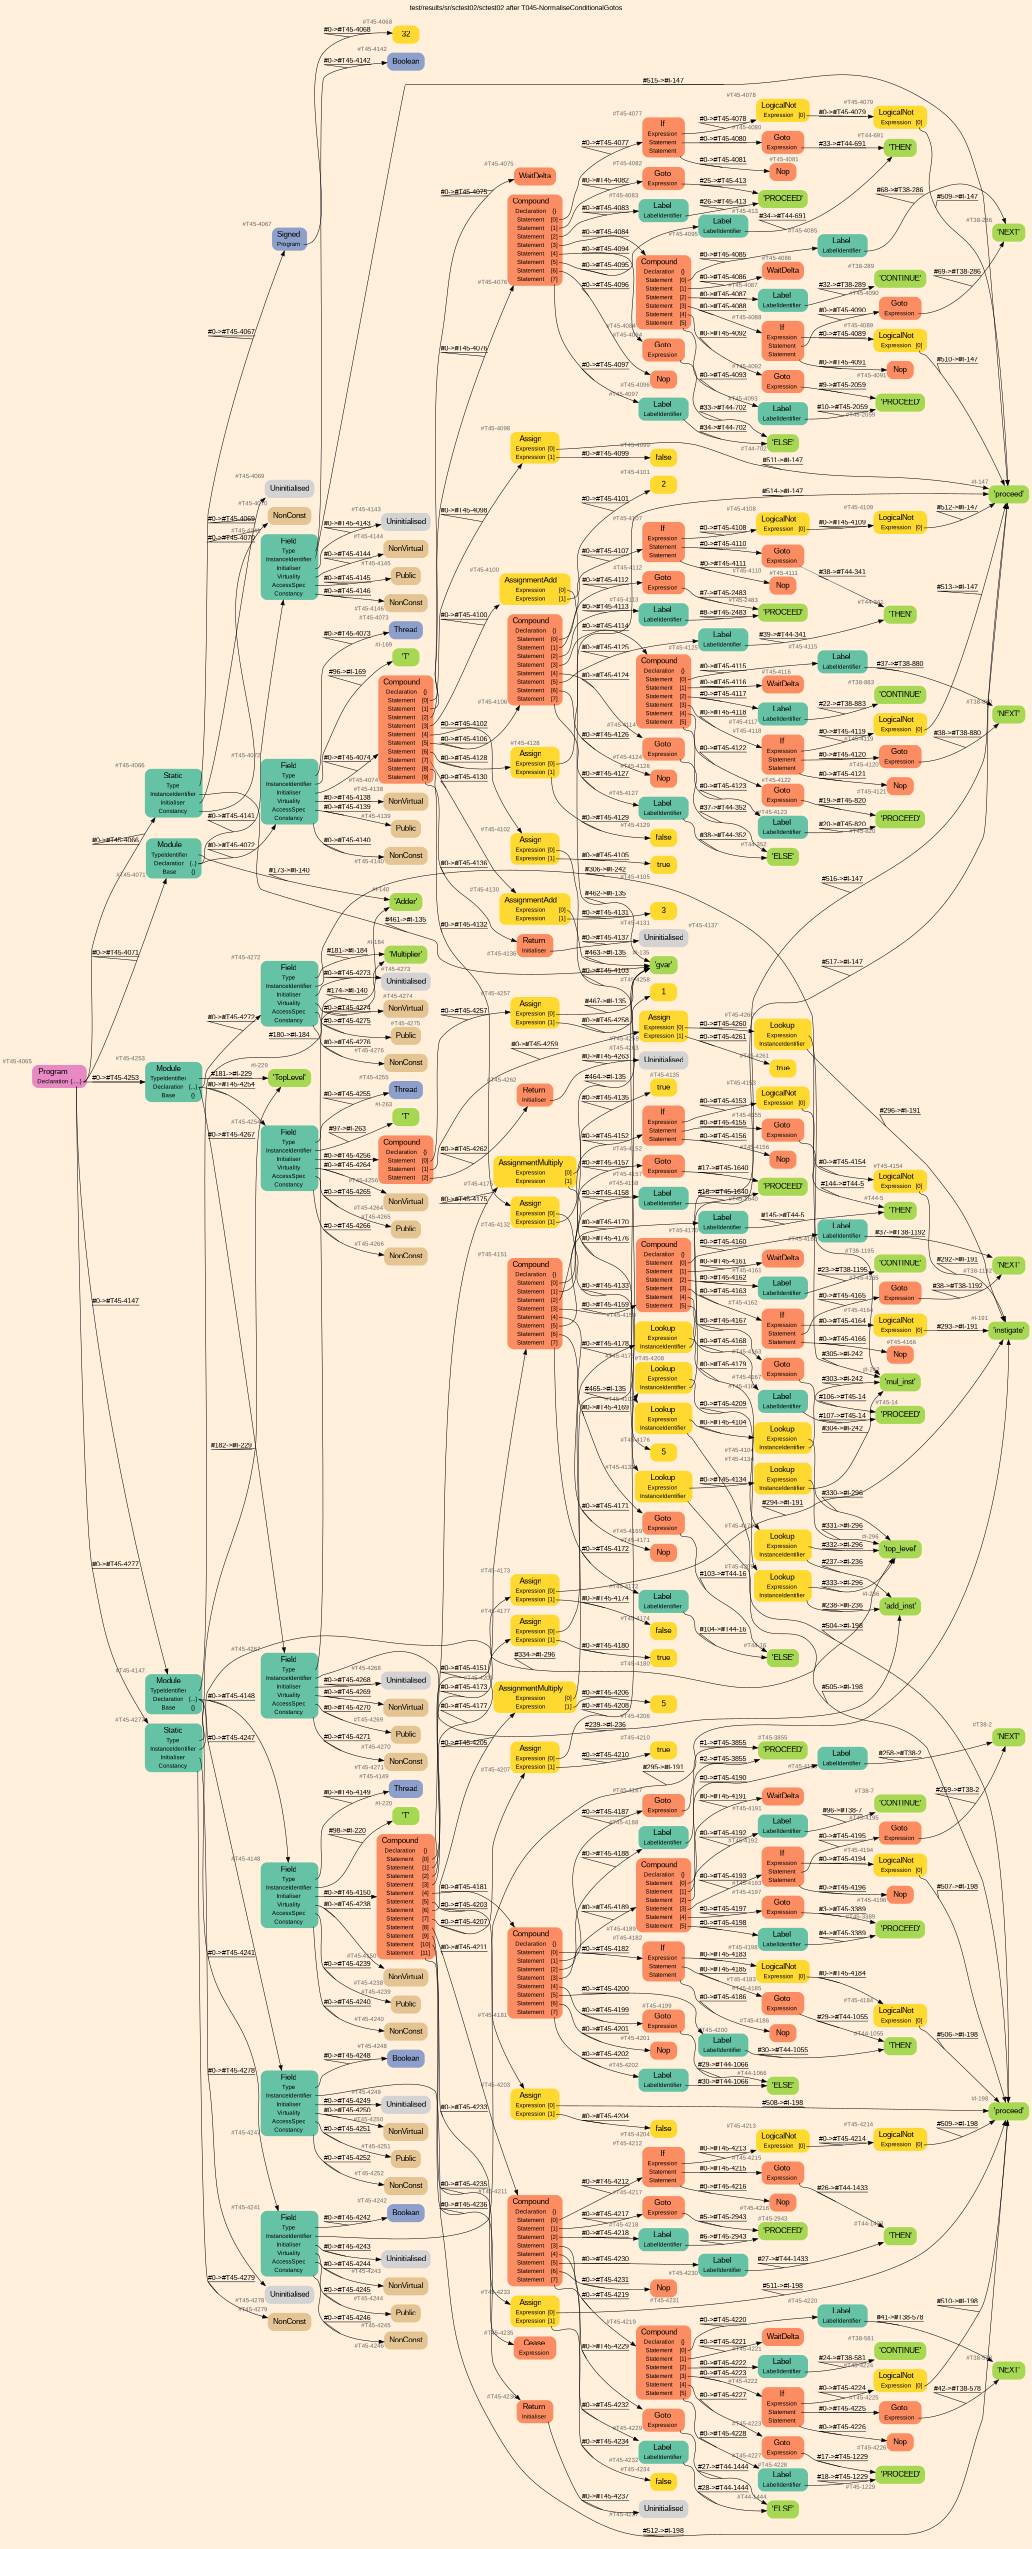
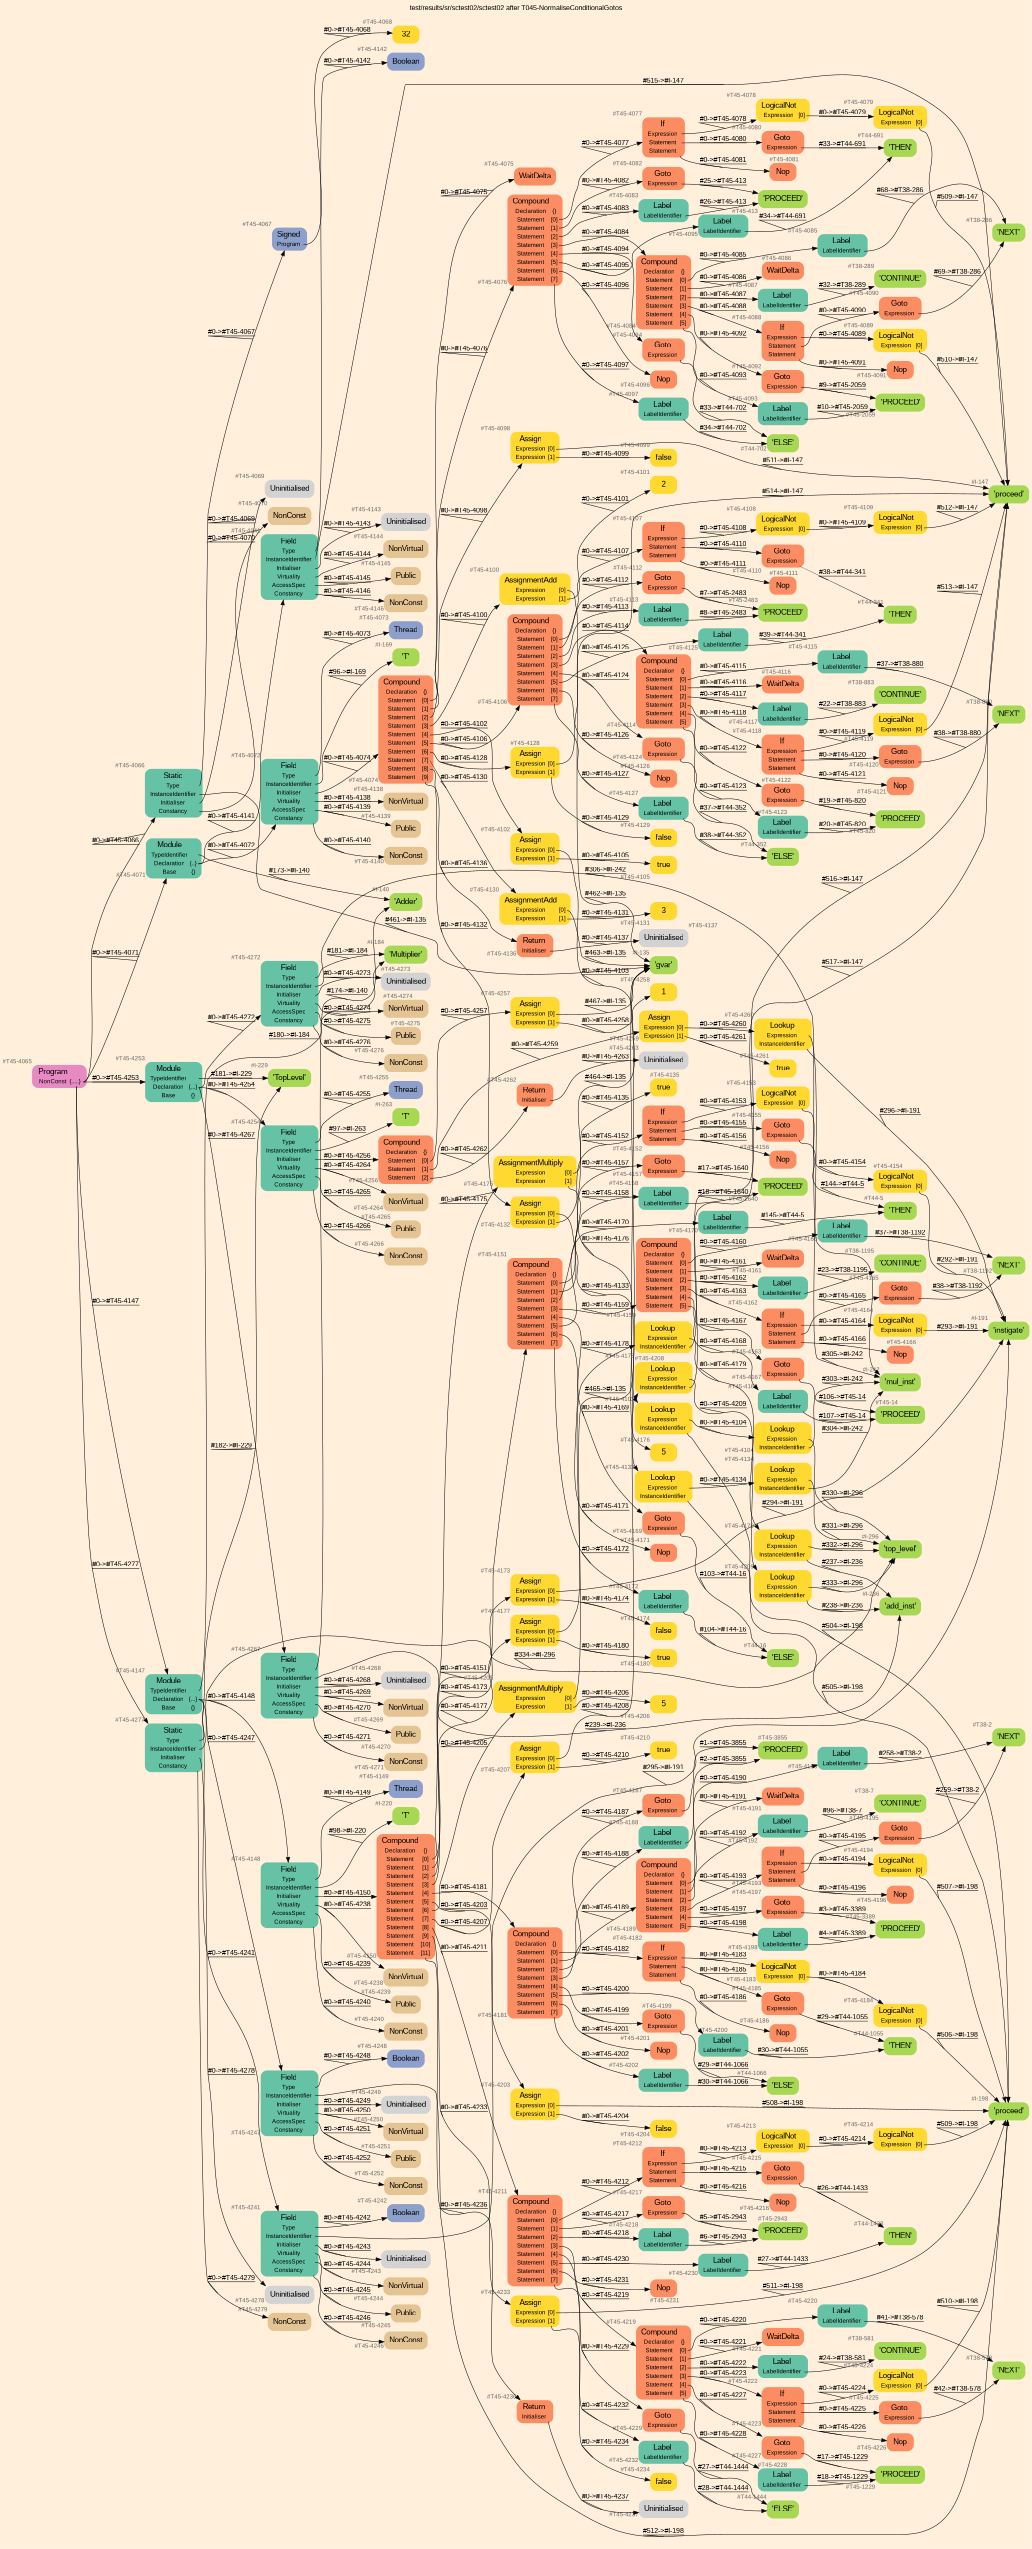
(53, 1081) -> (53, 1081)
(535, 2348) -> none
